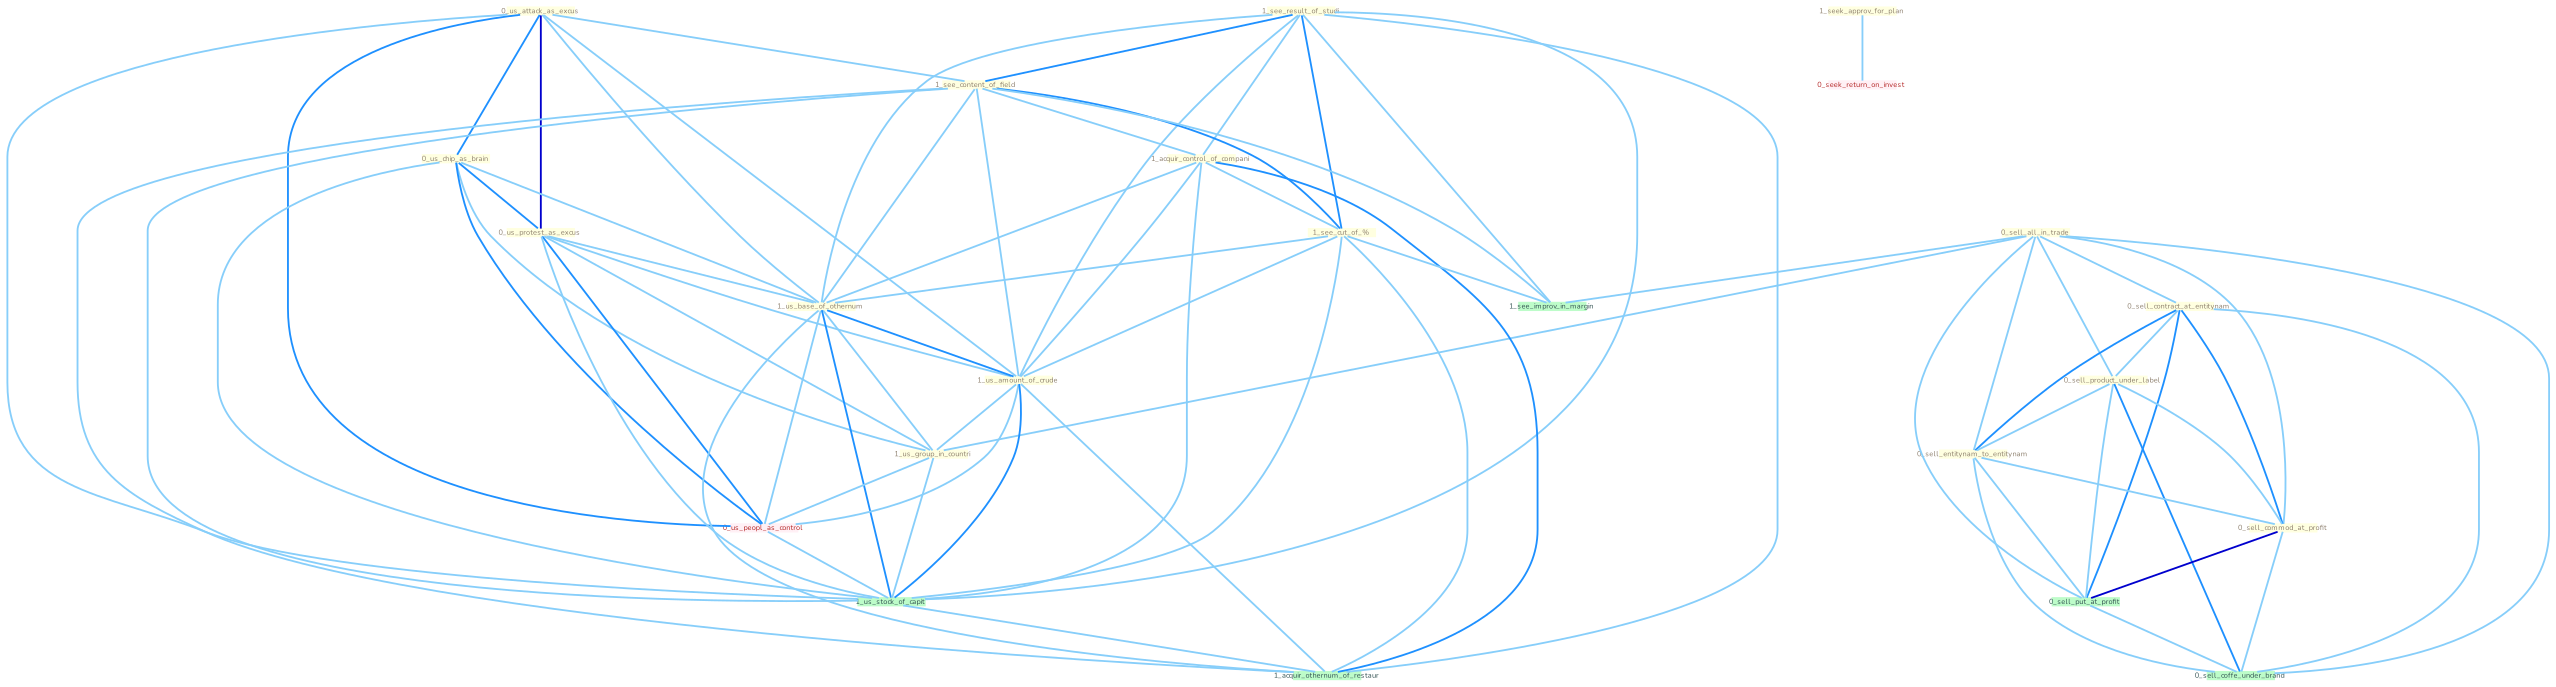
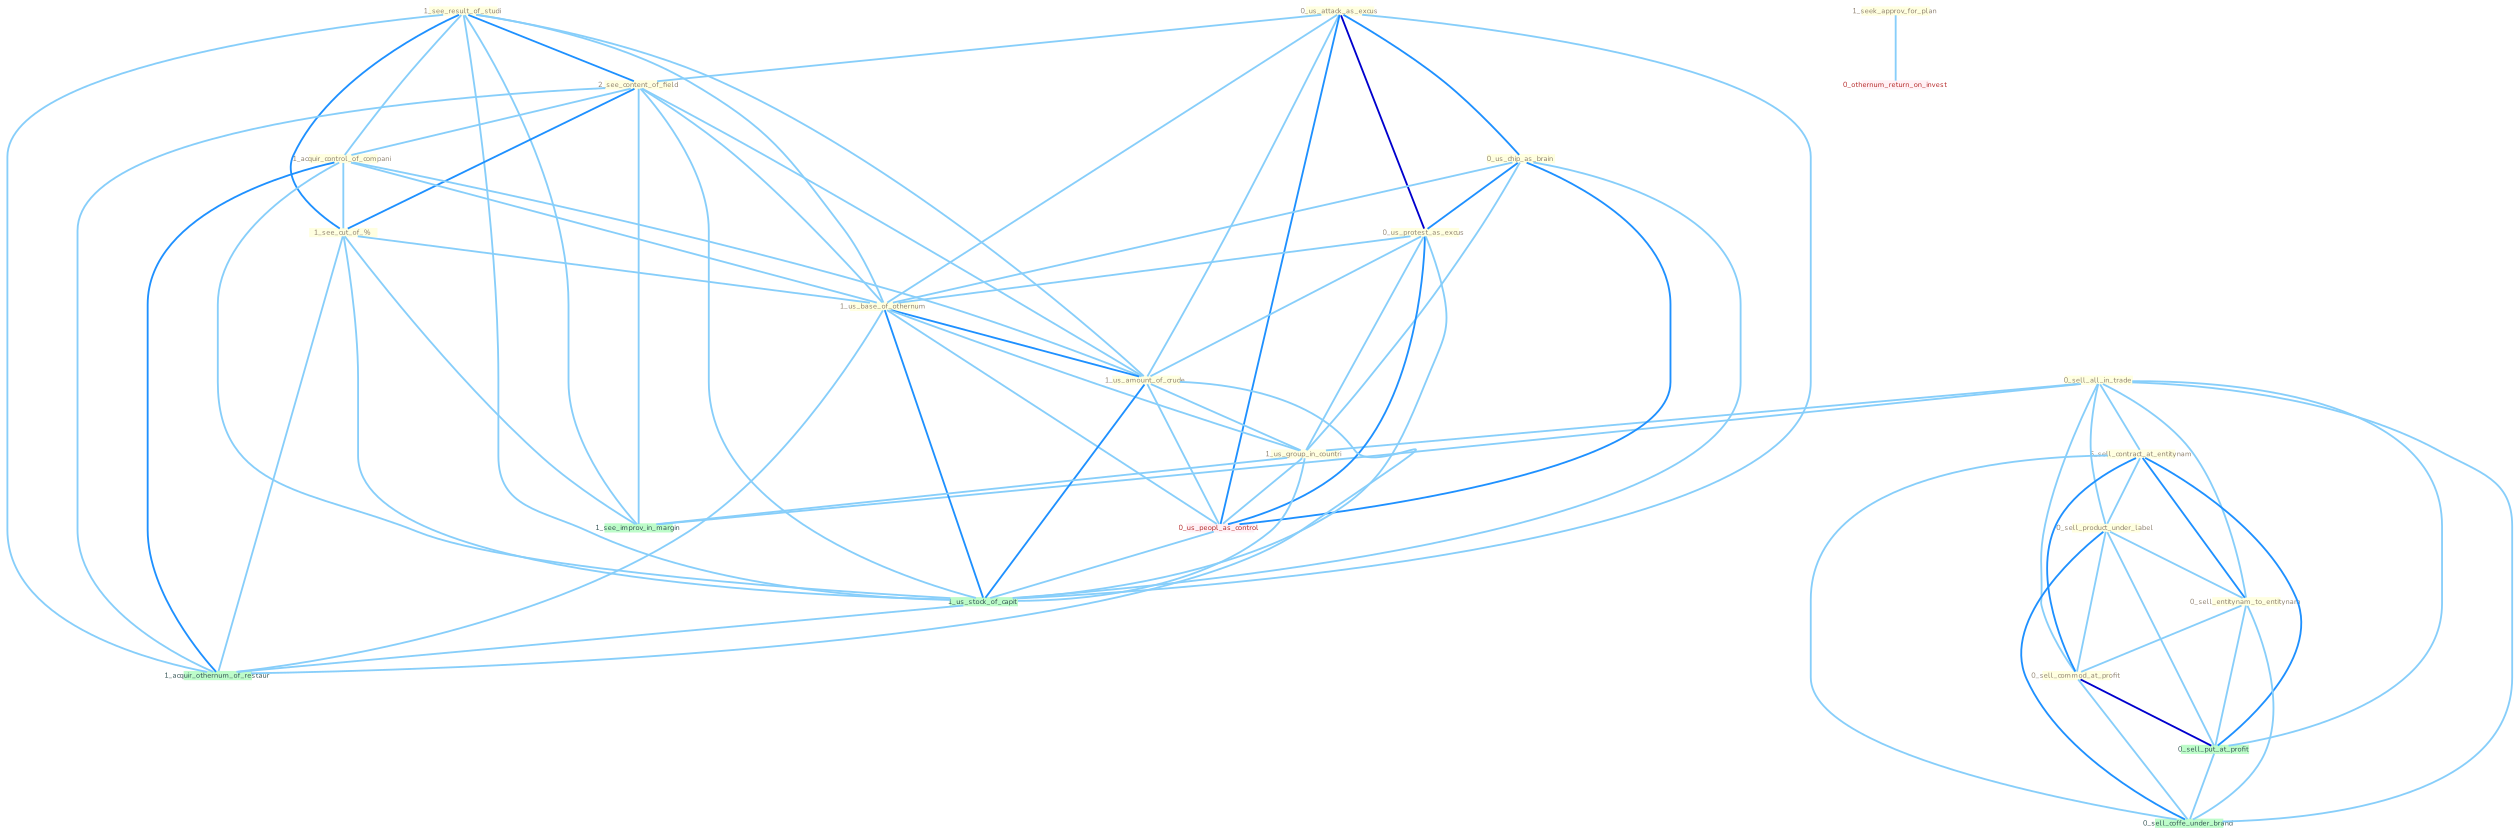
(976, 85) -> (639, 85)
(1862, 85) -> (1896, 85)
(2180, 306) -> (2141, 454)
(1173, 310) -> none
none -> (972, 491)
